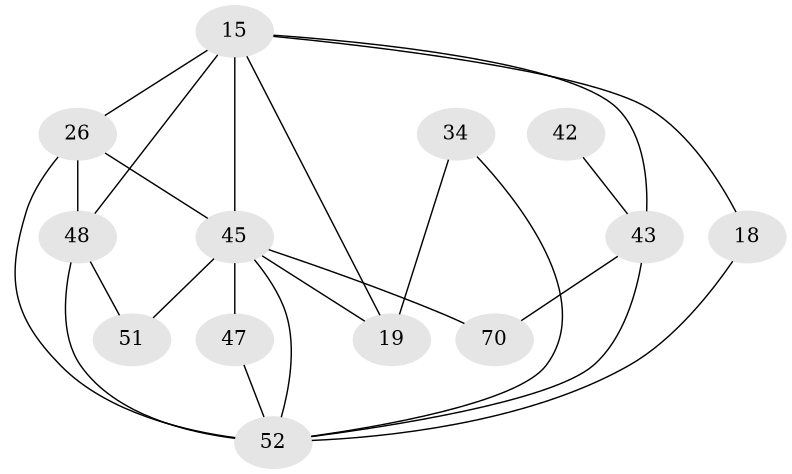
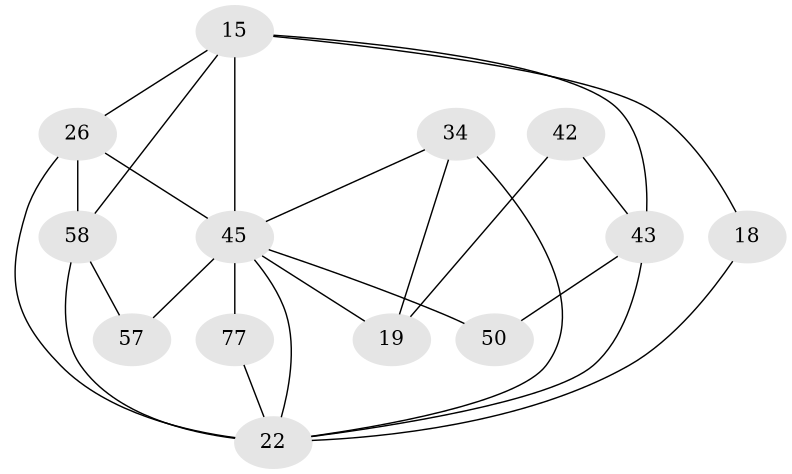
(313, 186) -> (479, 237)
none -> (345, 186)
(78, 237) -> (78, 237)
(132, 340) -> (132, 340)
(235, 340) -> (235, 340)
(495, 340) -> (495, 340)
(273, 443) -> (273, 443)
